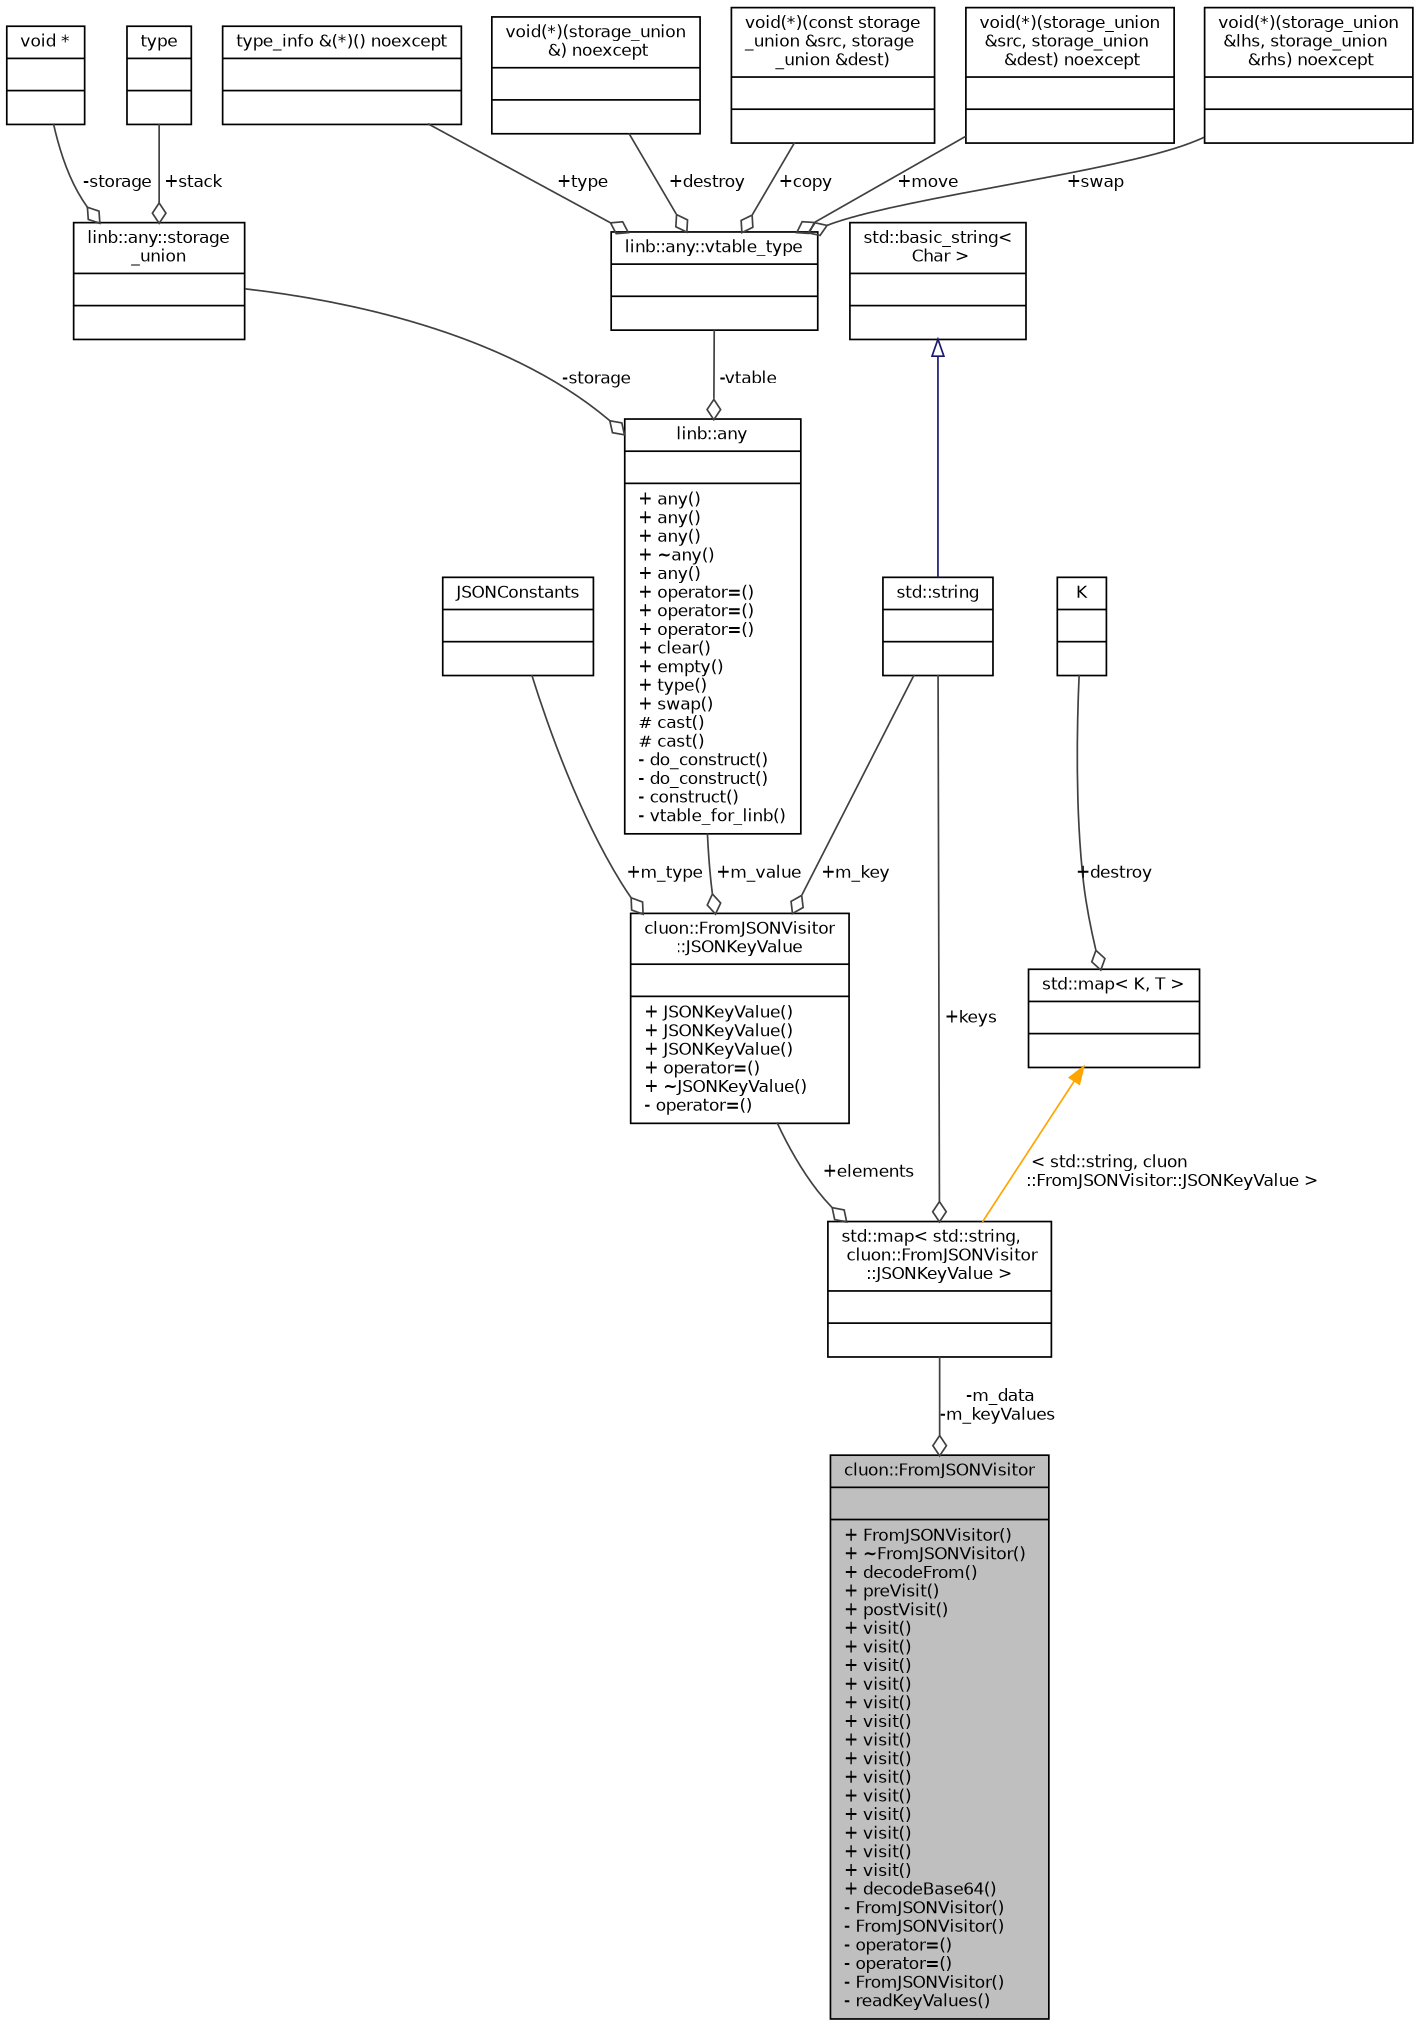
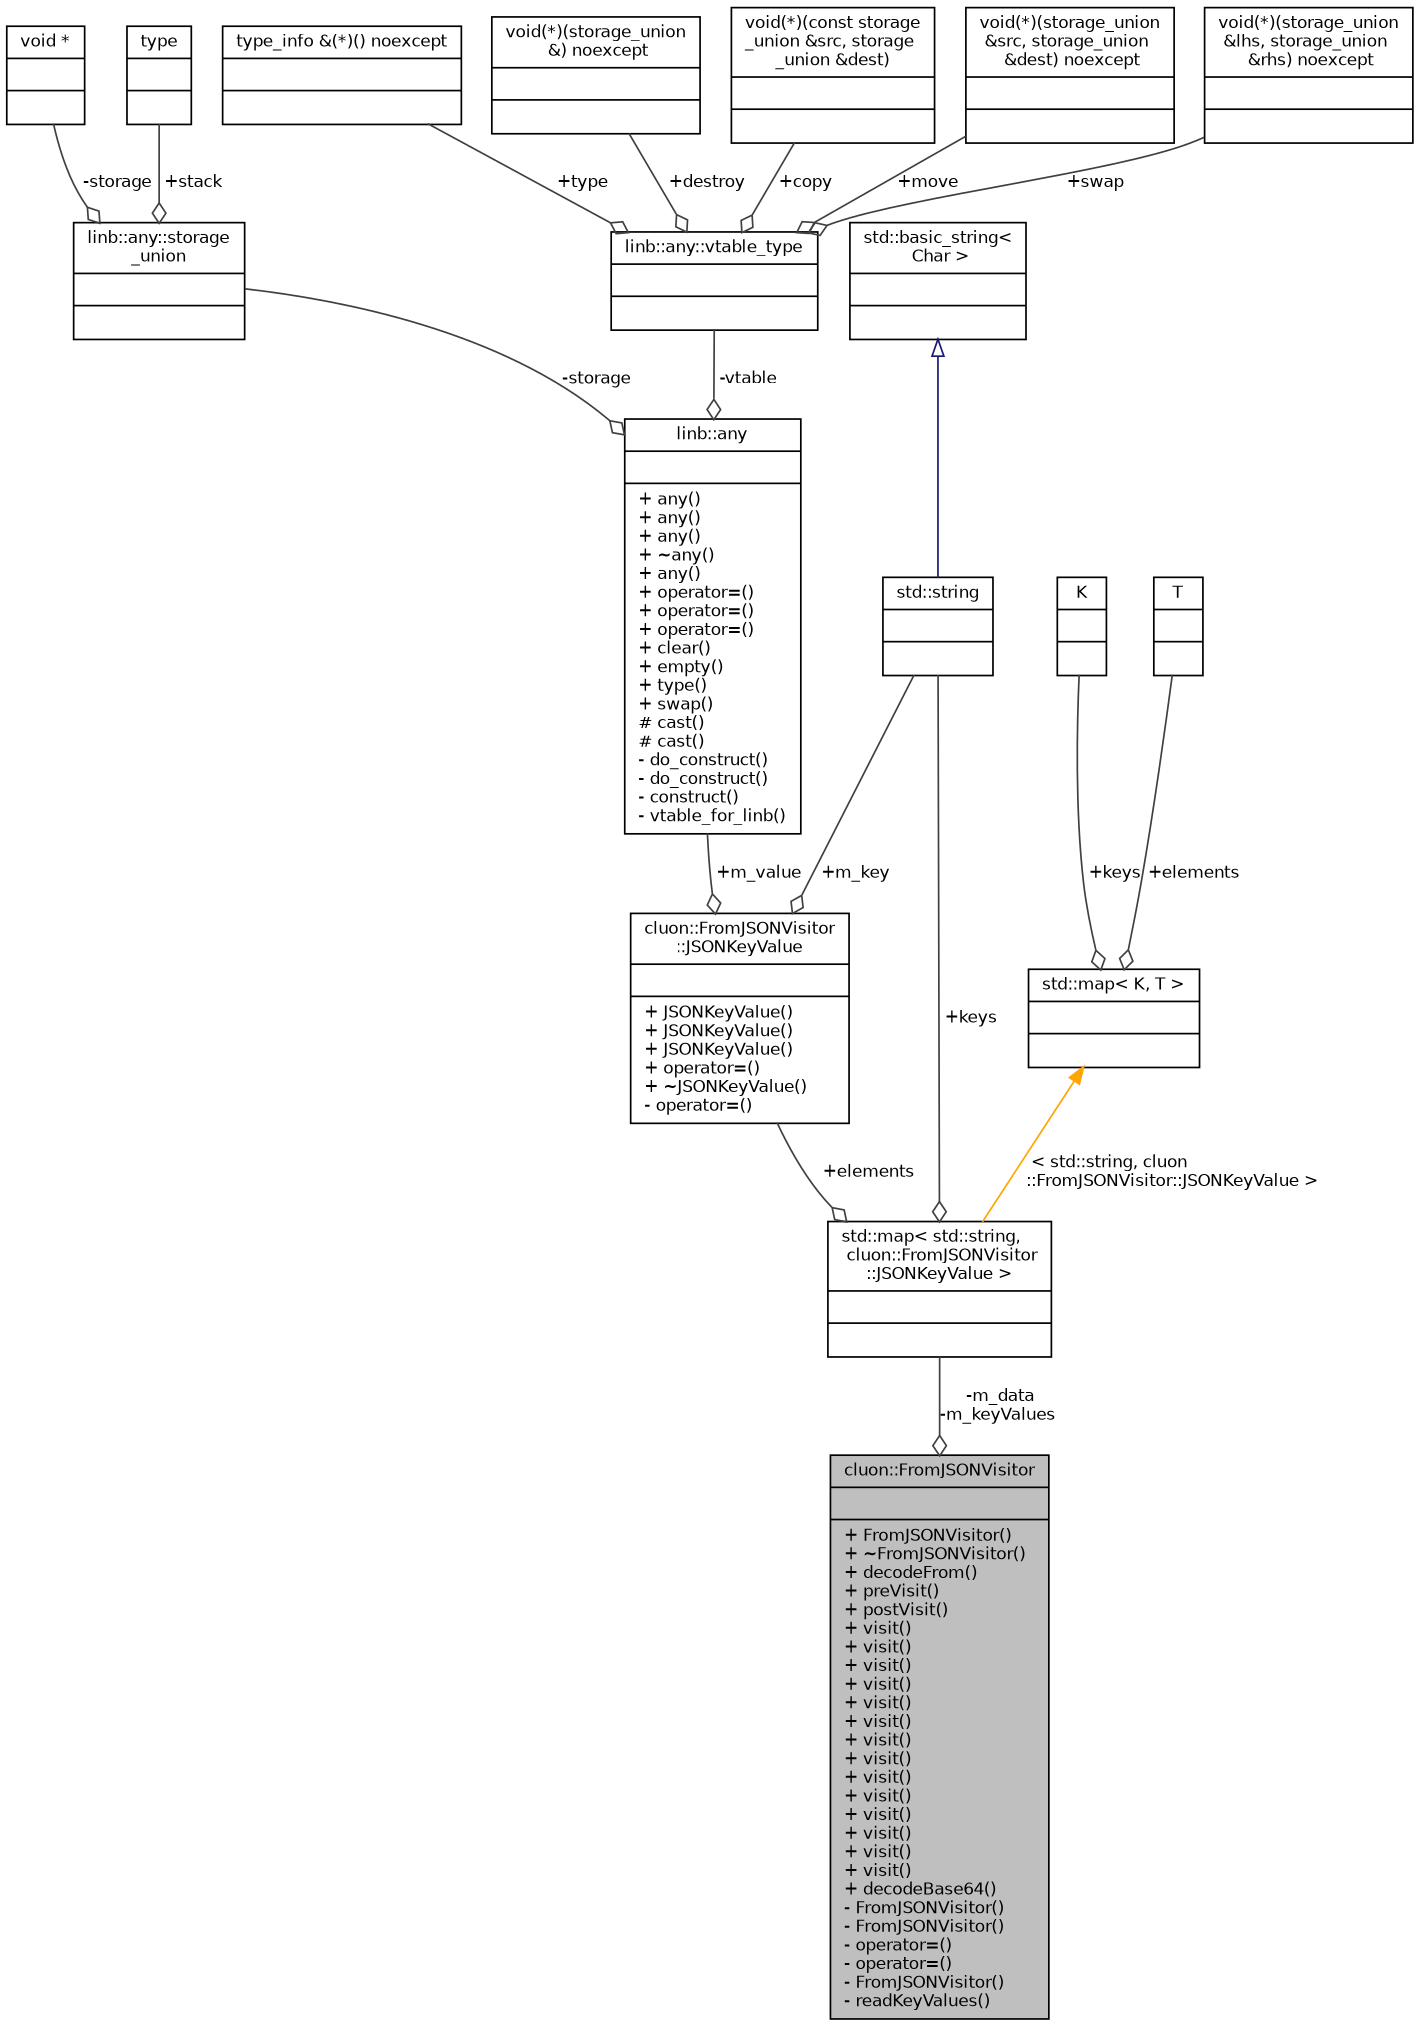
(518, 626) -> none
none -> (1178, 626)
(1112, 874) -> (1112, 874)
